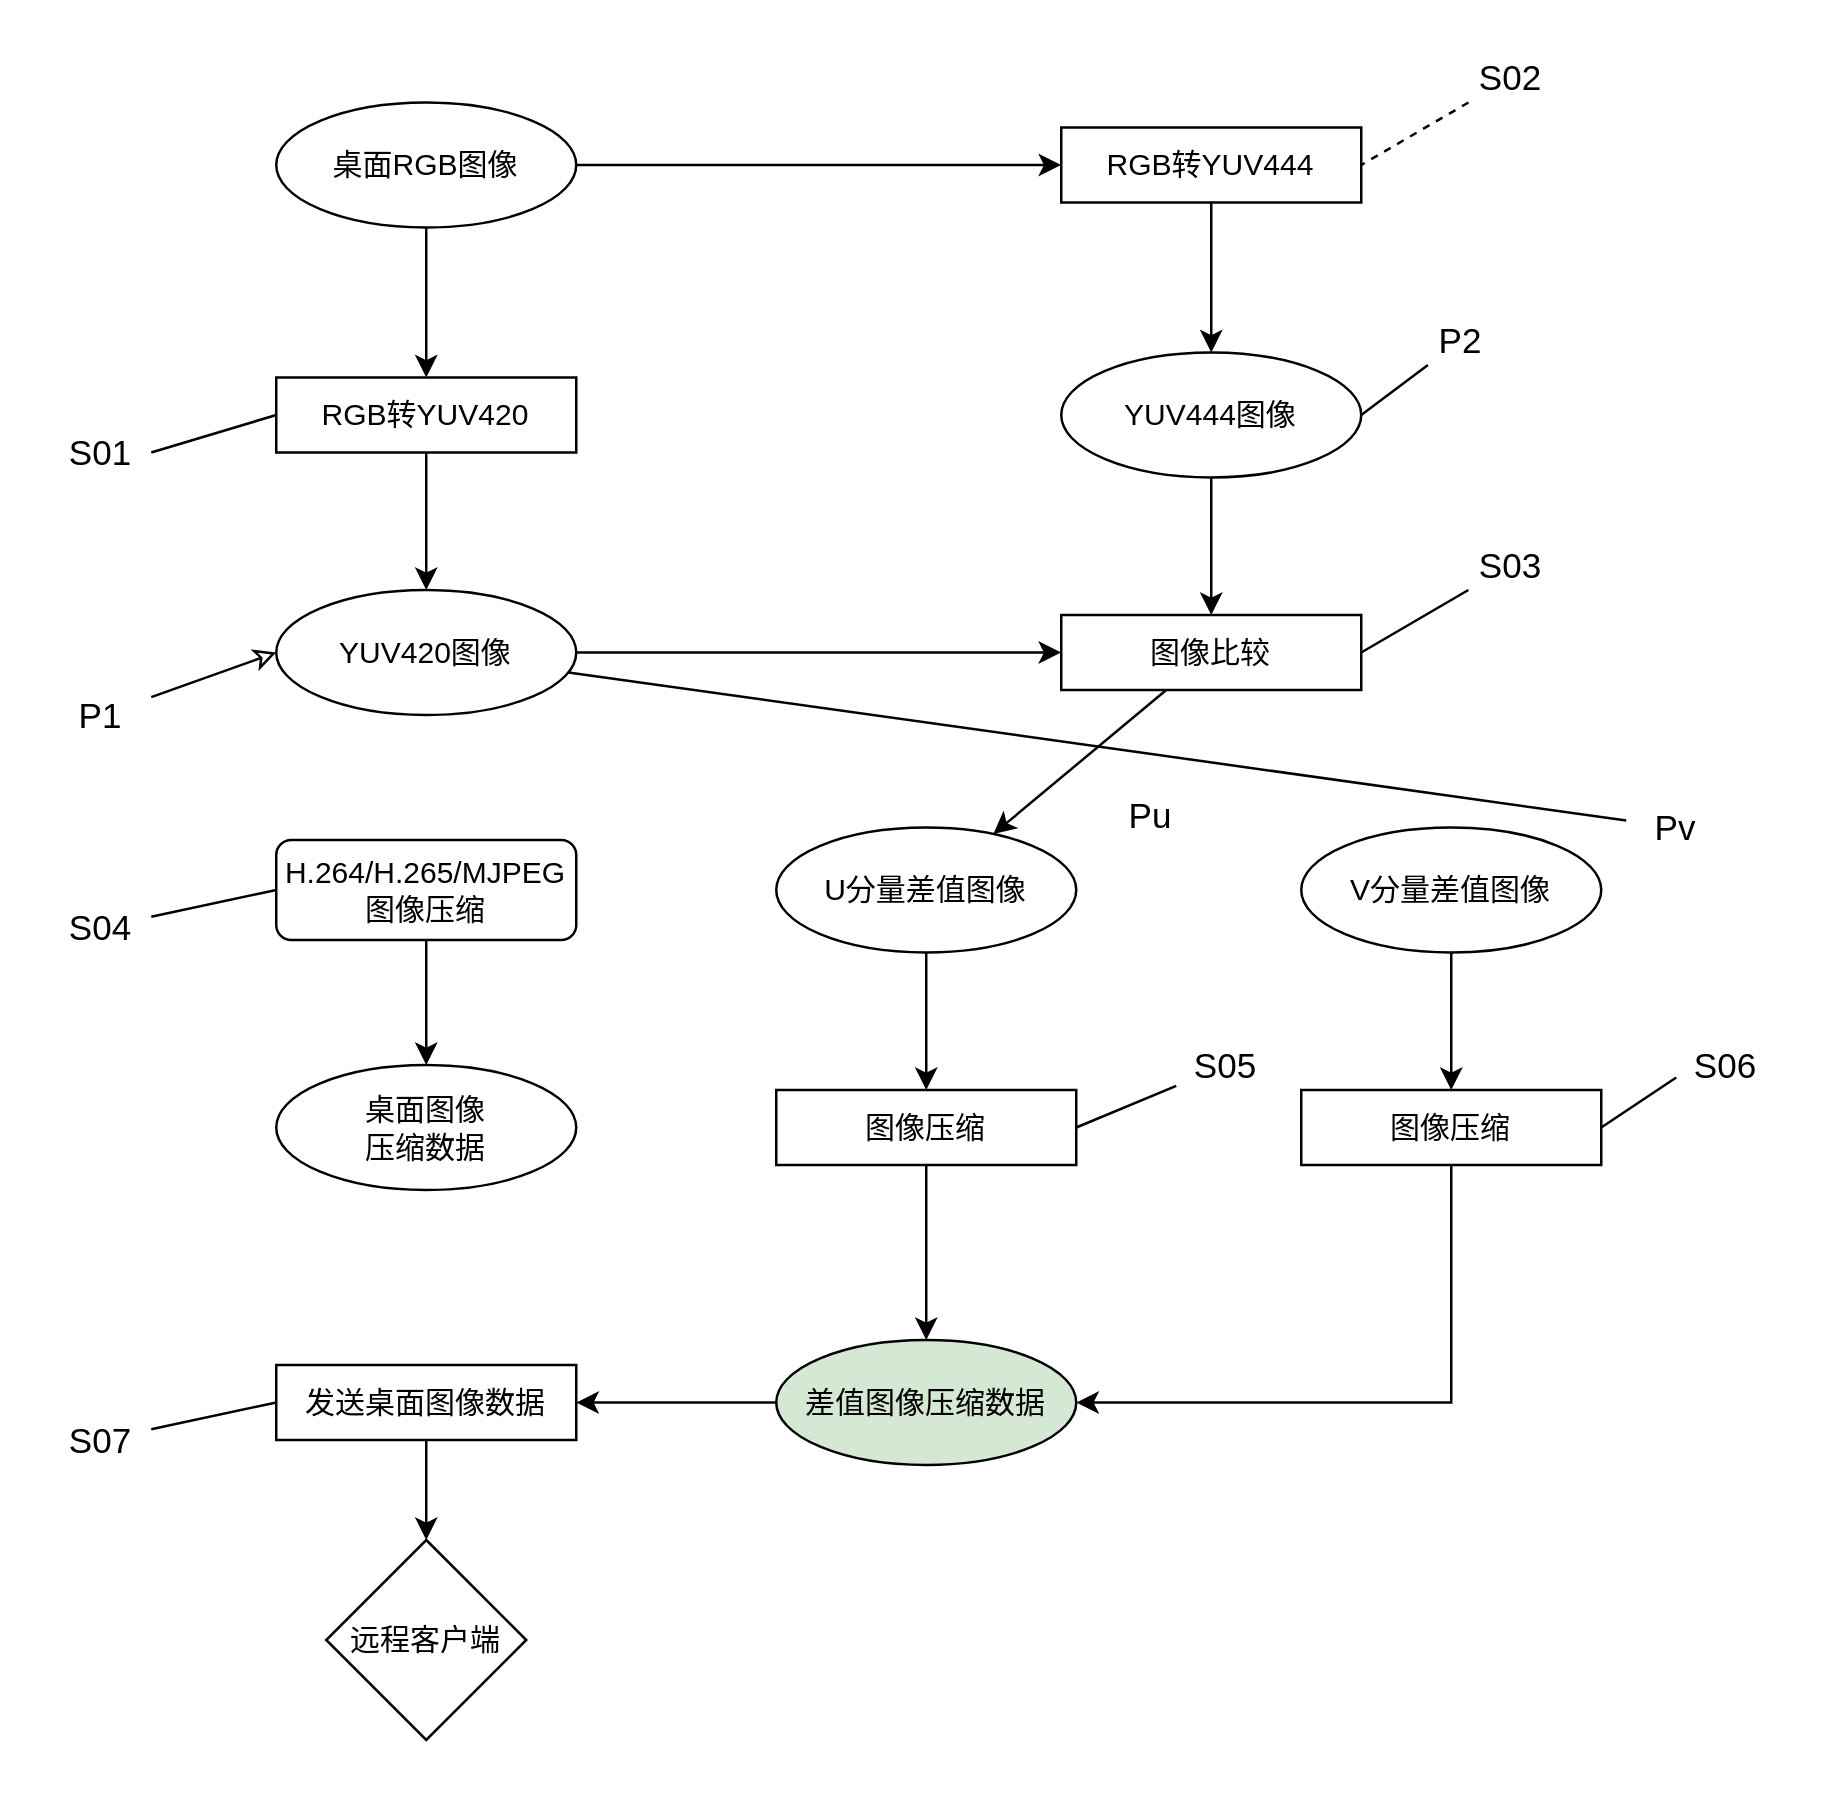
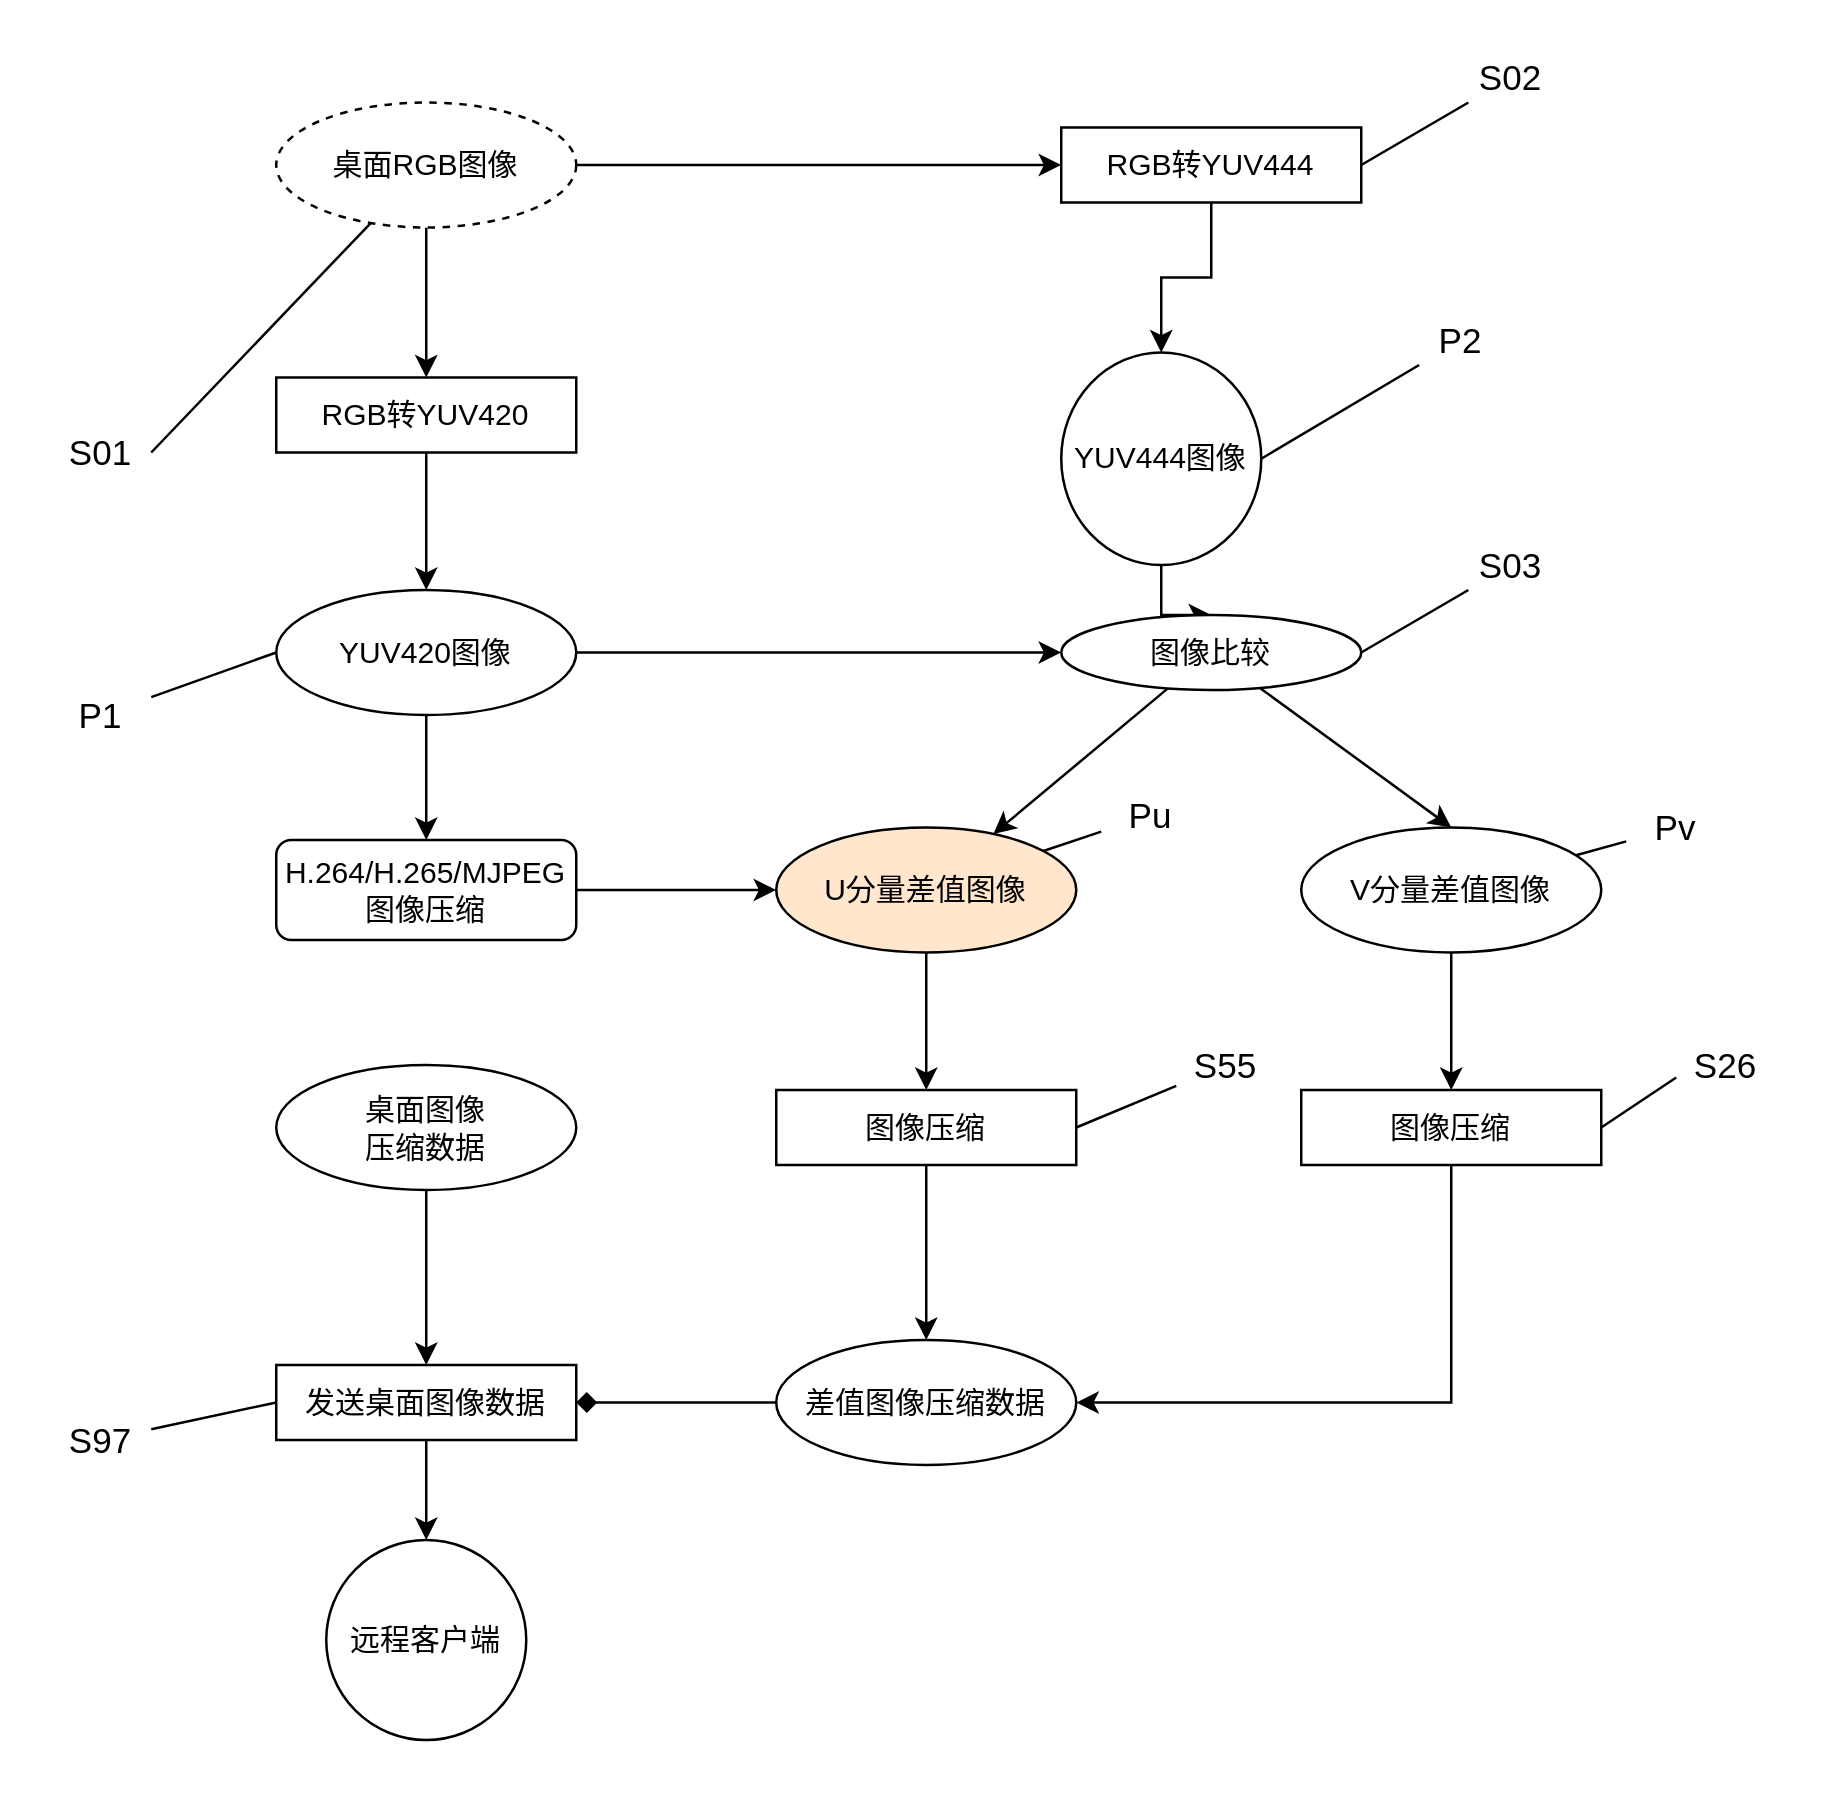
(1414, 134) -> (1414, 134)
(426, 165) -> (426, 165)
(1211, 415) -> (1161, 459)
(214, 434) -> (261, 338)
(1211, 653) -> (1211, 653)
(258, 659) -> (266, 656)
(830, 709) -> (1601, 848)
none -> (1325, 735)
none -> (426, 769)
none -> (1073, 841)
(926, 890) -> (926, 890)
(213, 903) -> none
(101, 928) -> none
(426, 994) -> (668, 890)
(1226, 1066) -> (1226, 1066)
(1726, 1066) -> (1726, 1066)
none -> (426, 1269)
(595, 1403) -> (597, 1403)
(926, 1403) -> (926, 1403)
(101, 1441) -> (101, 1441)
(426, 1640) -> (426, 1640)
